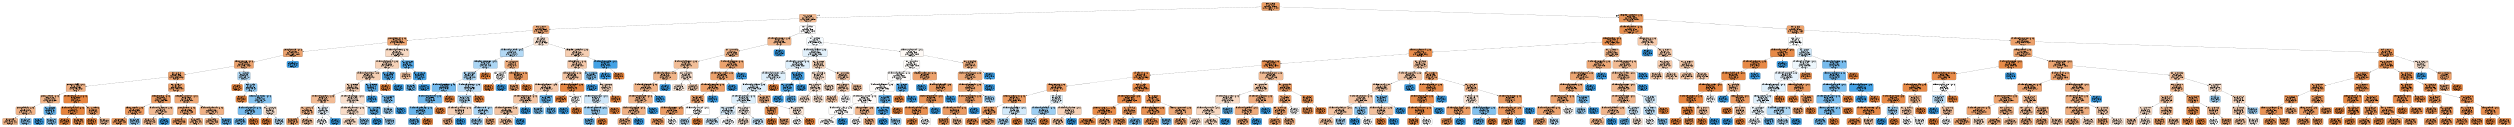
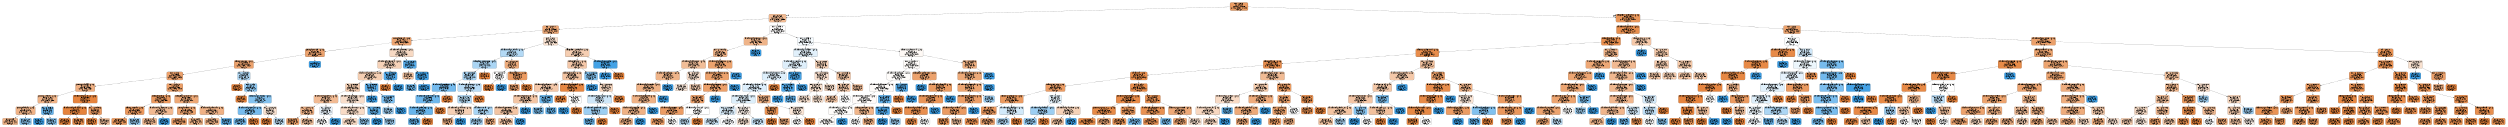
(1447, 122) -> none
(1637, 122) -> (1637, 122)
(2010, 122) -> none
none -> (2022, 122)
(2410, 122) -> none
